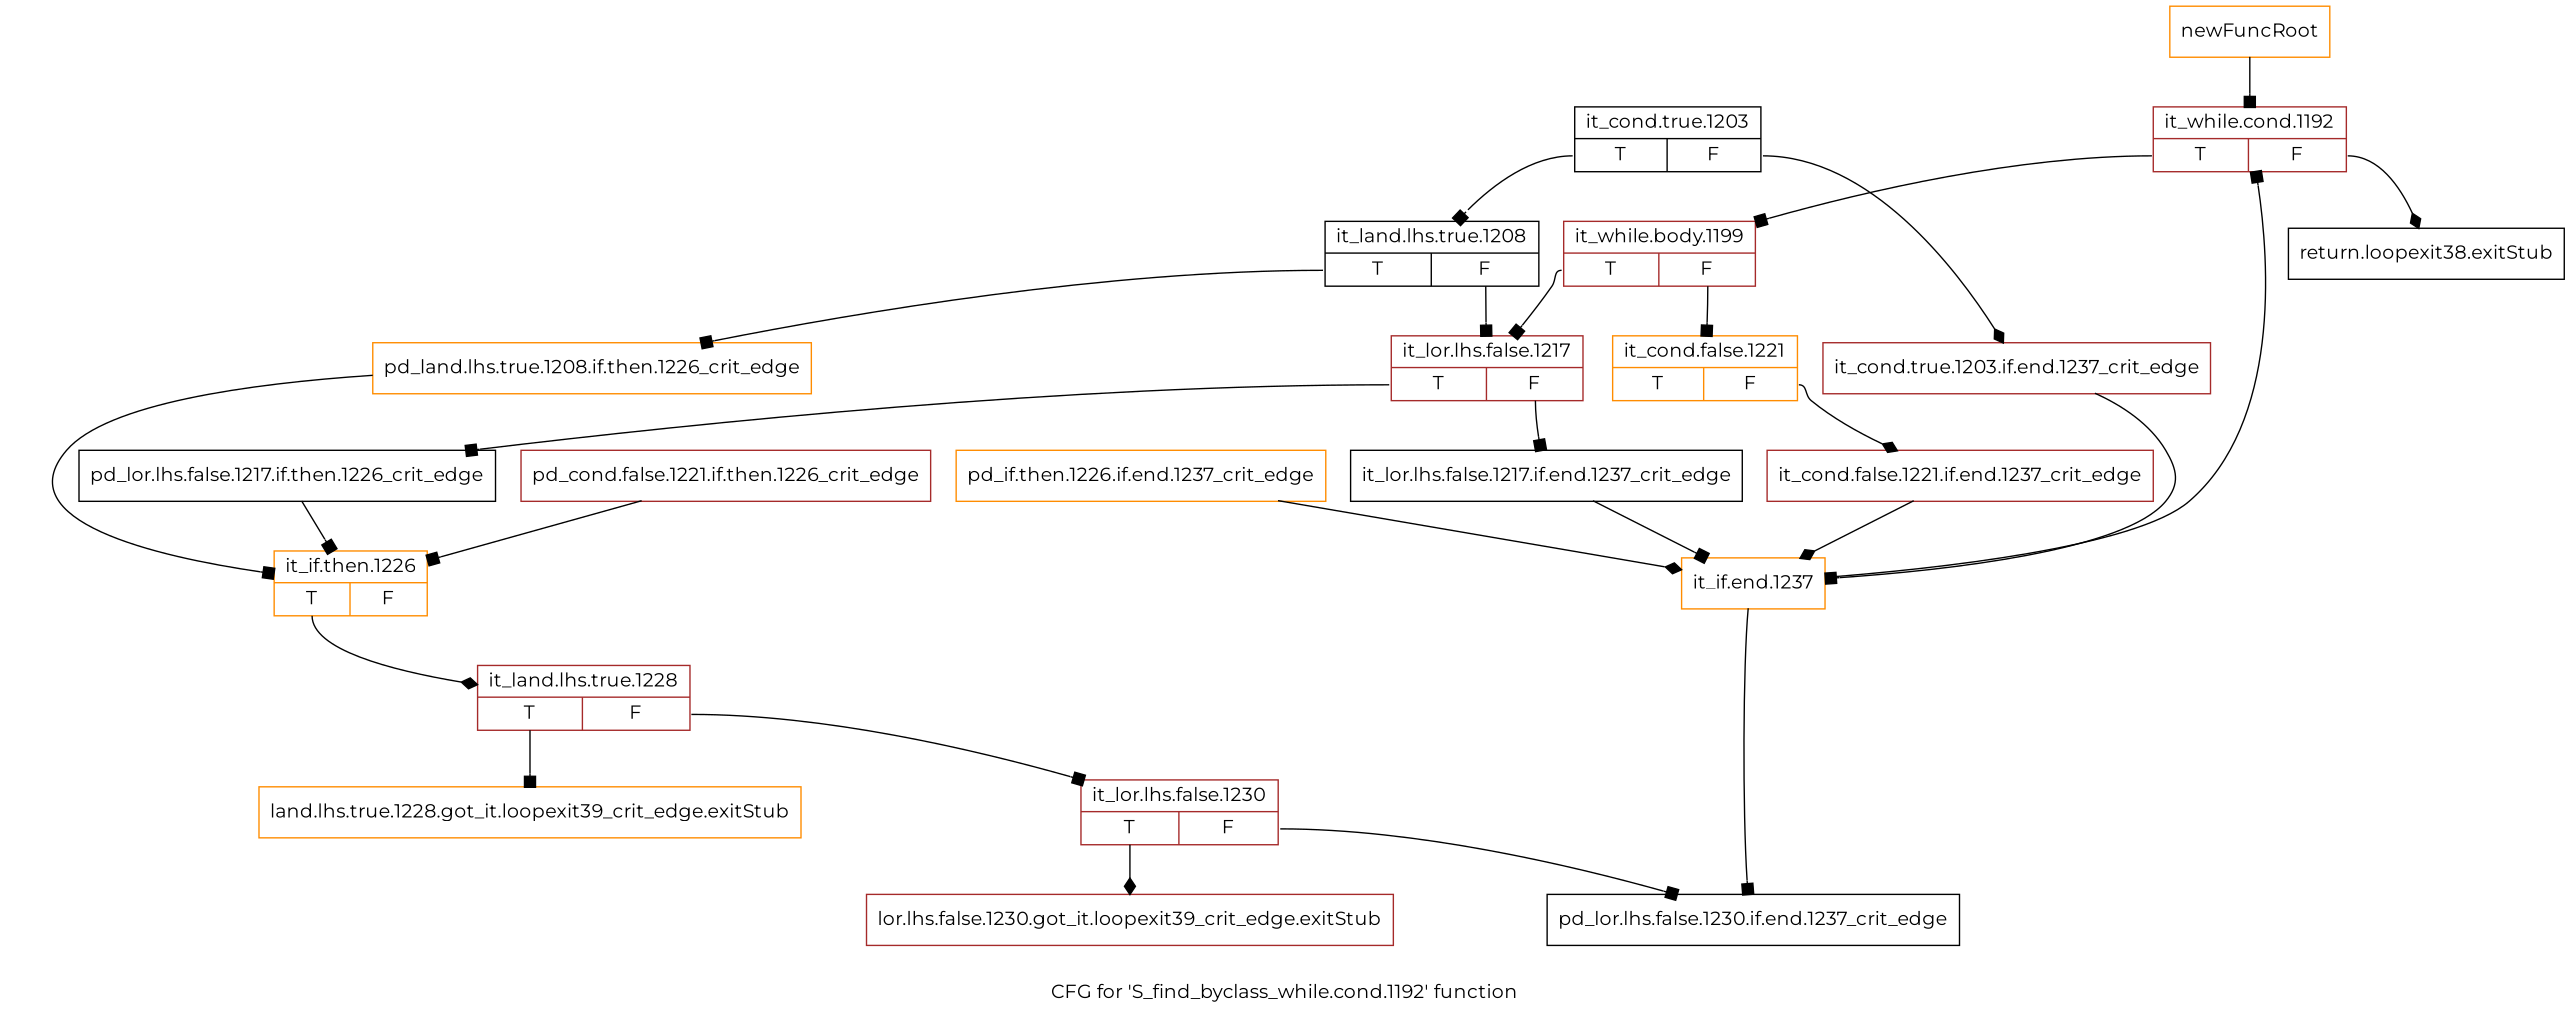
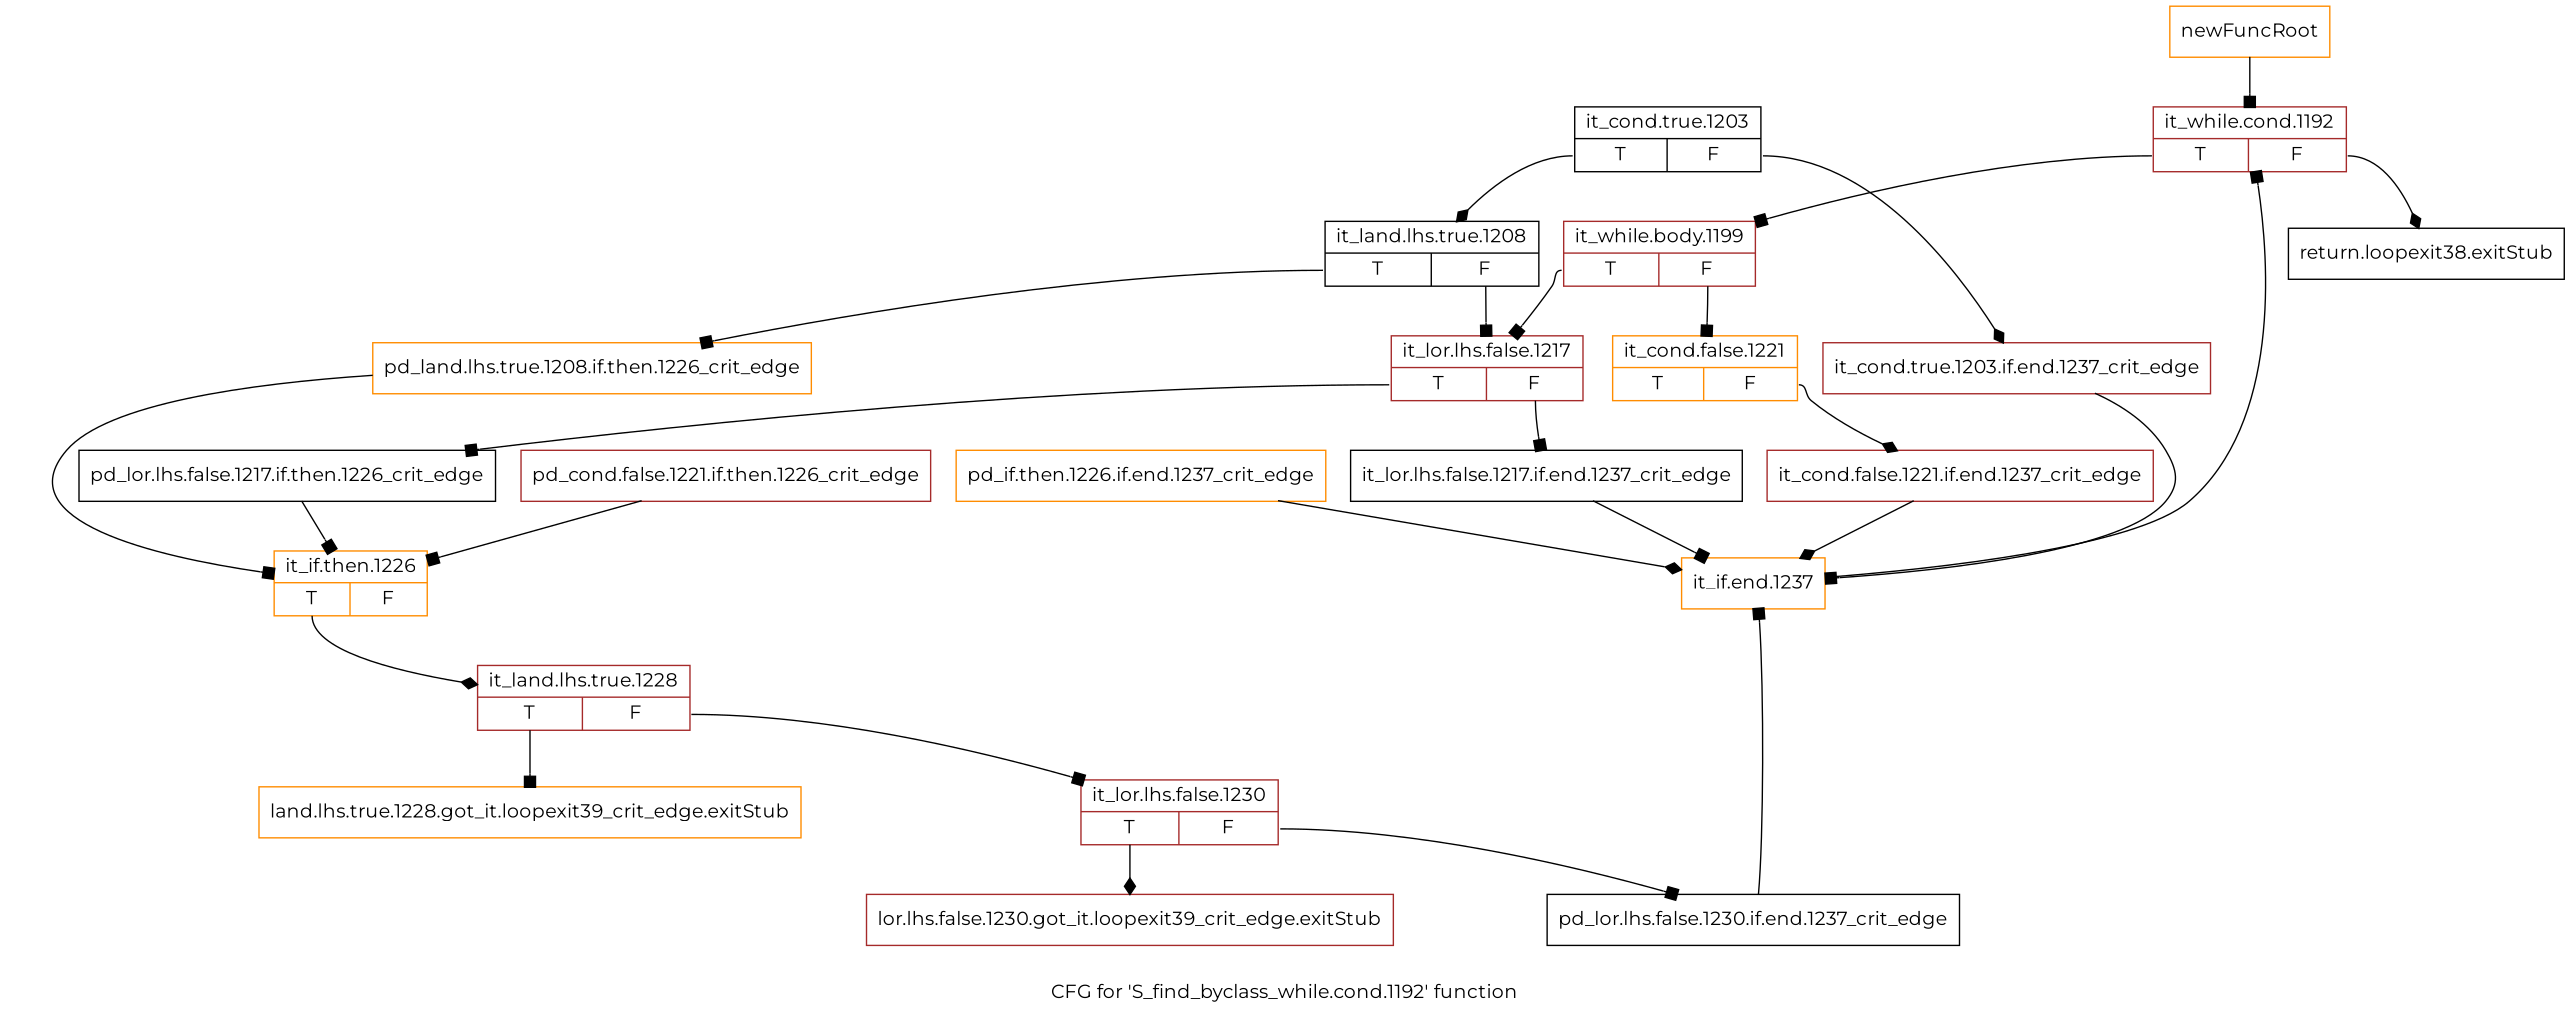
(1515, 173) -> (1515, 173)
(1744, 744) -> (1763, 758)
